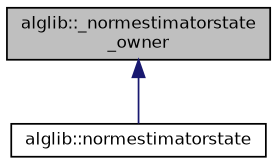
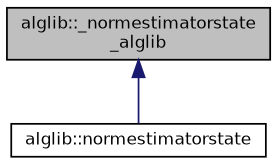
(139, 34) -> (139, 34)
